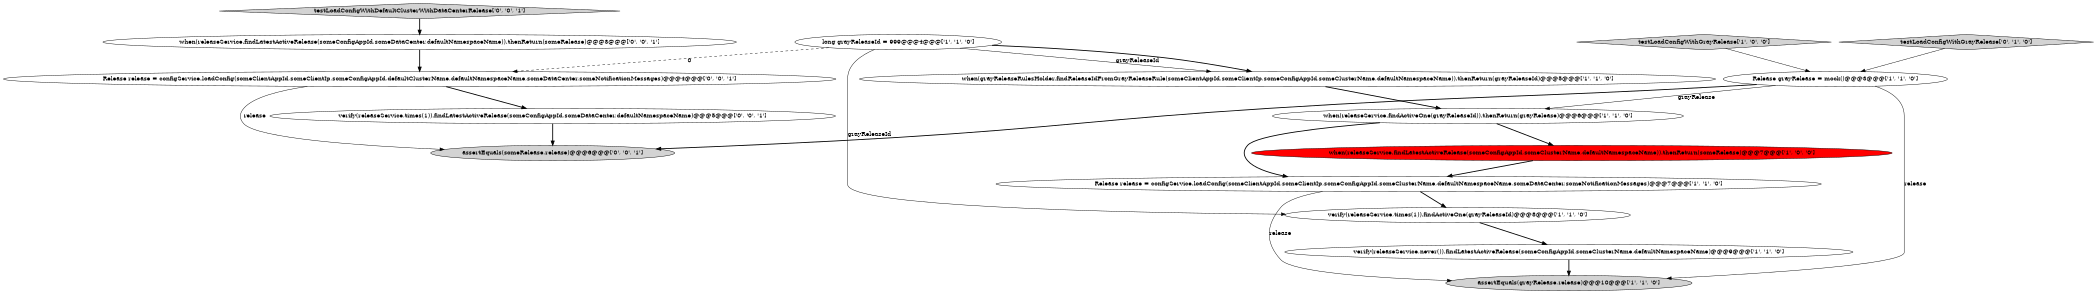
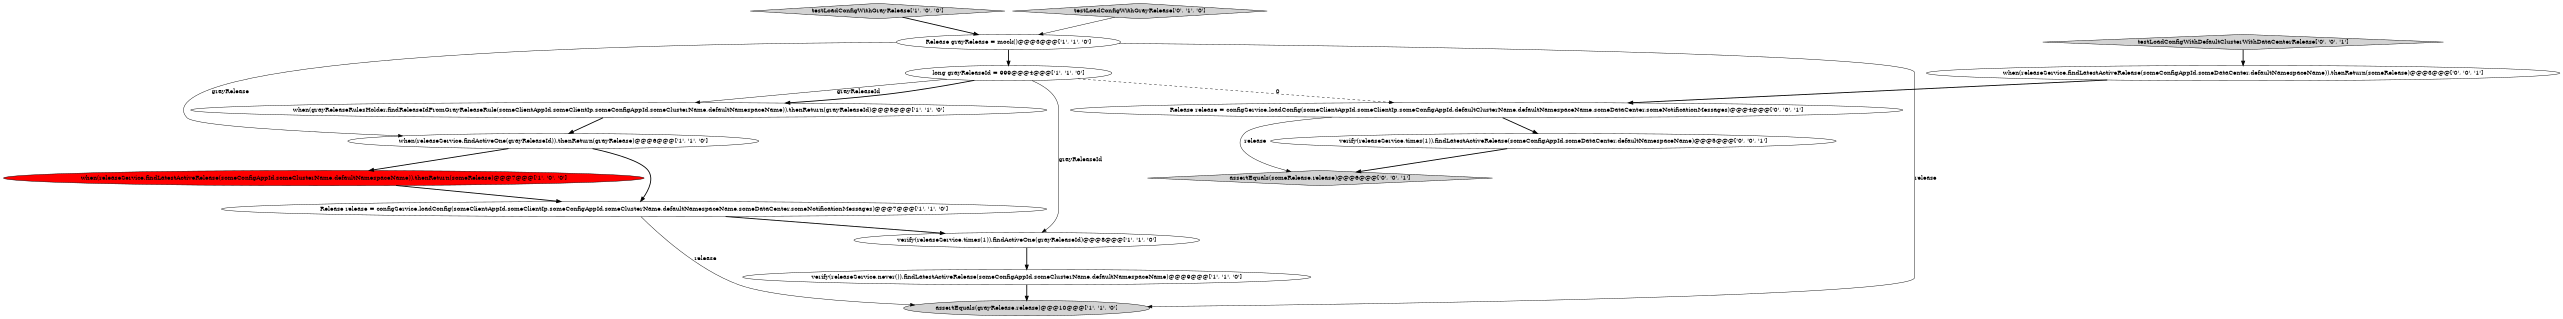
(1766, 59) -> (938, 25)
(1209, 112) -> (1008, 55)
(553, 153) -> (1320, 178)
